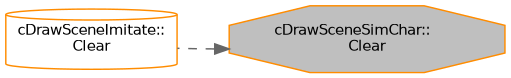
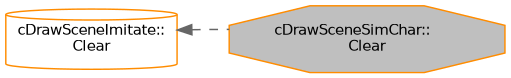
(196, 49) -> (211, 29)
